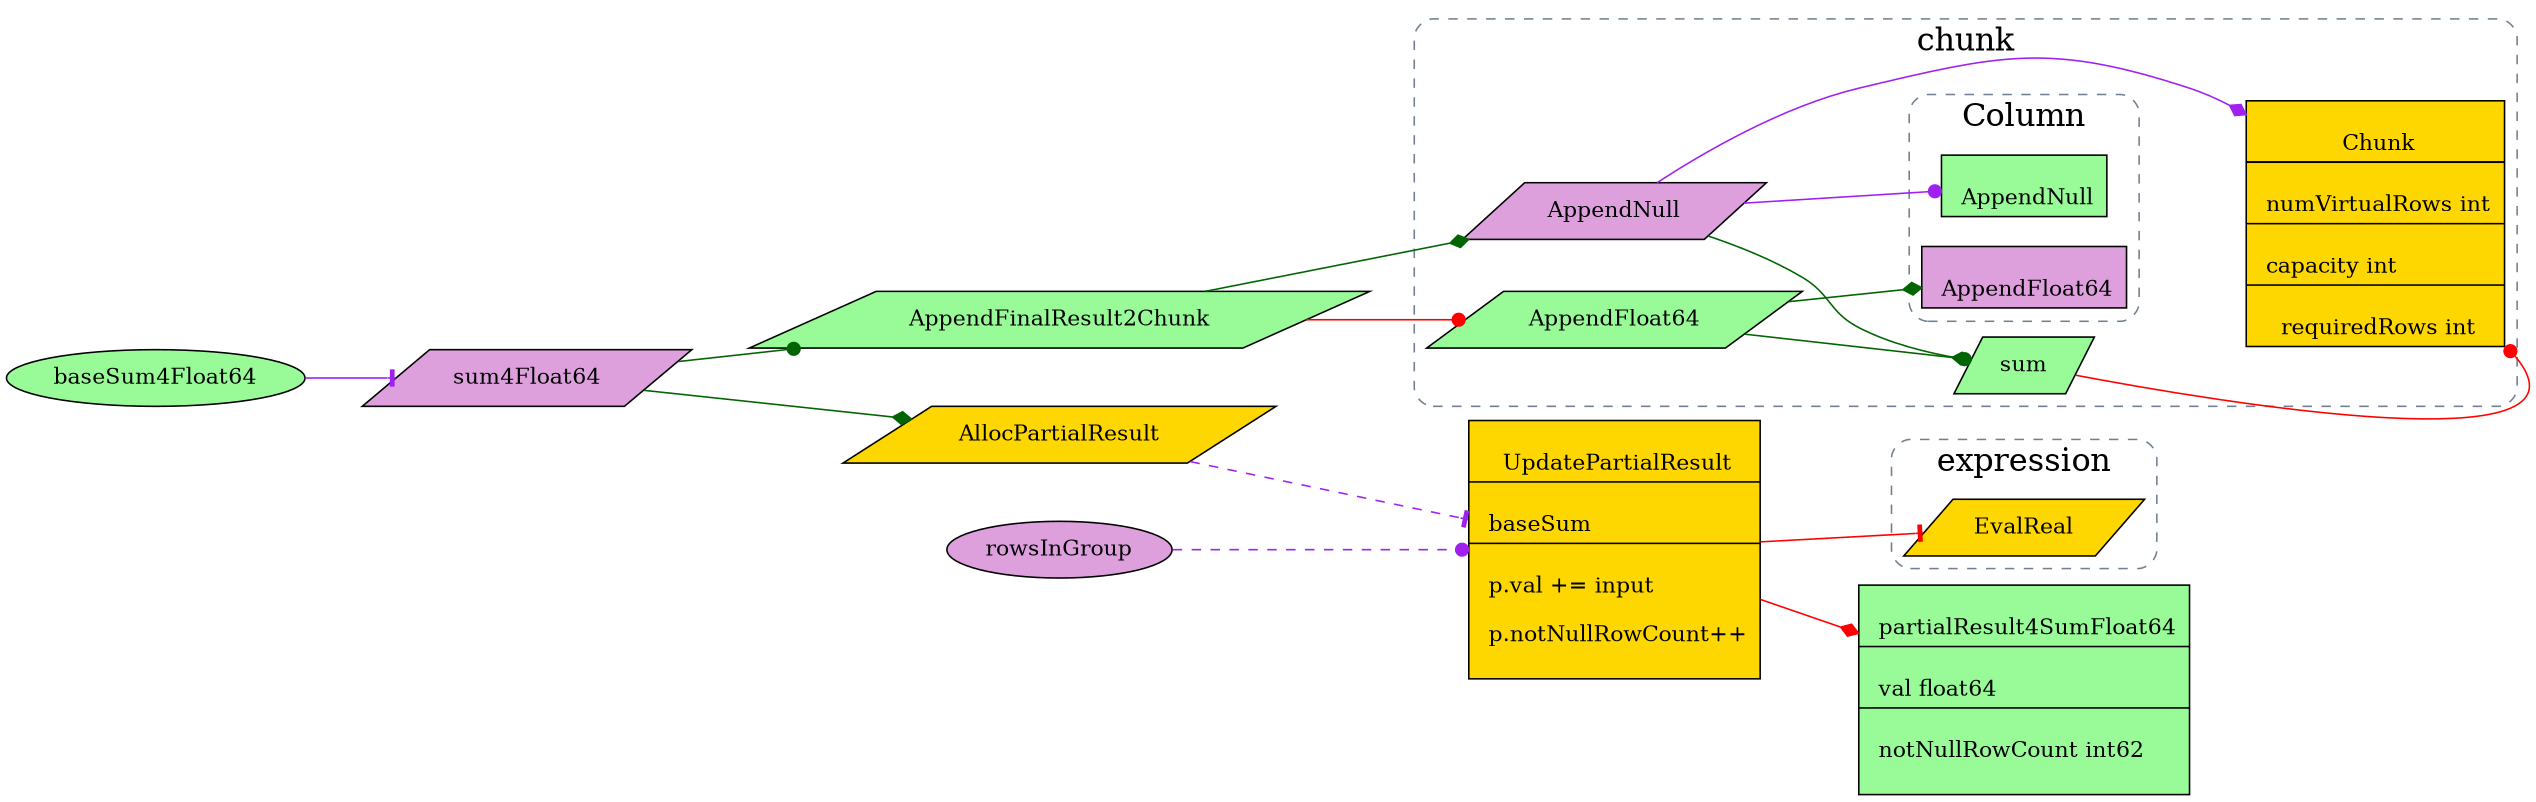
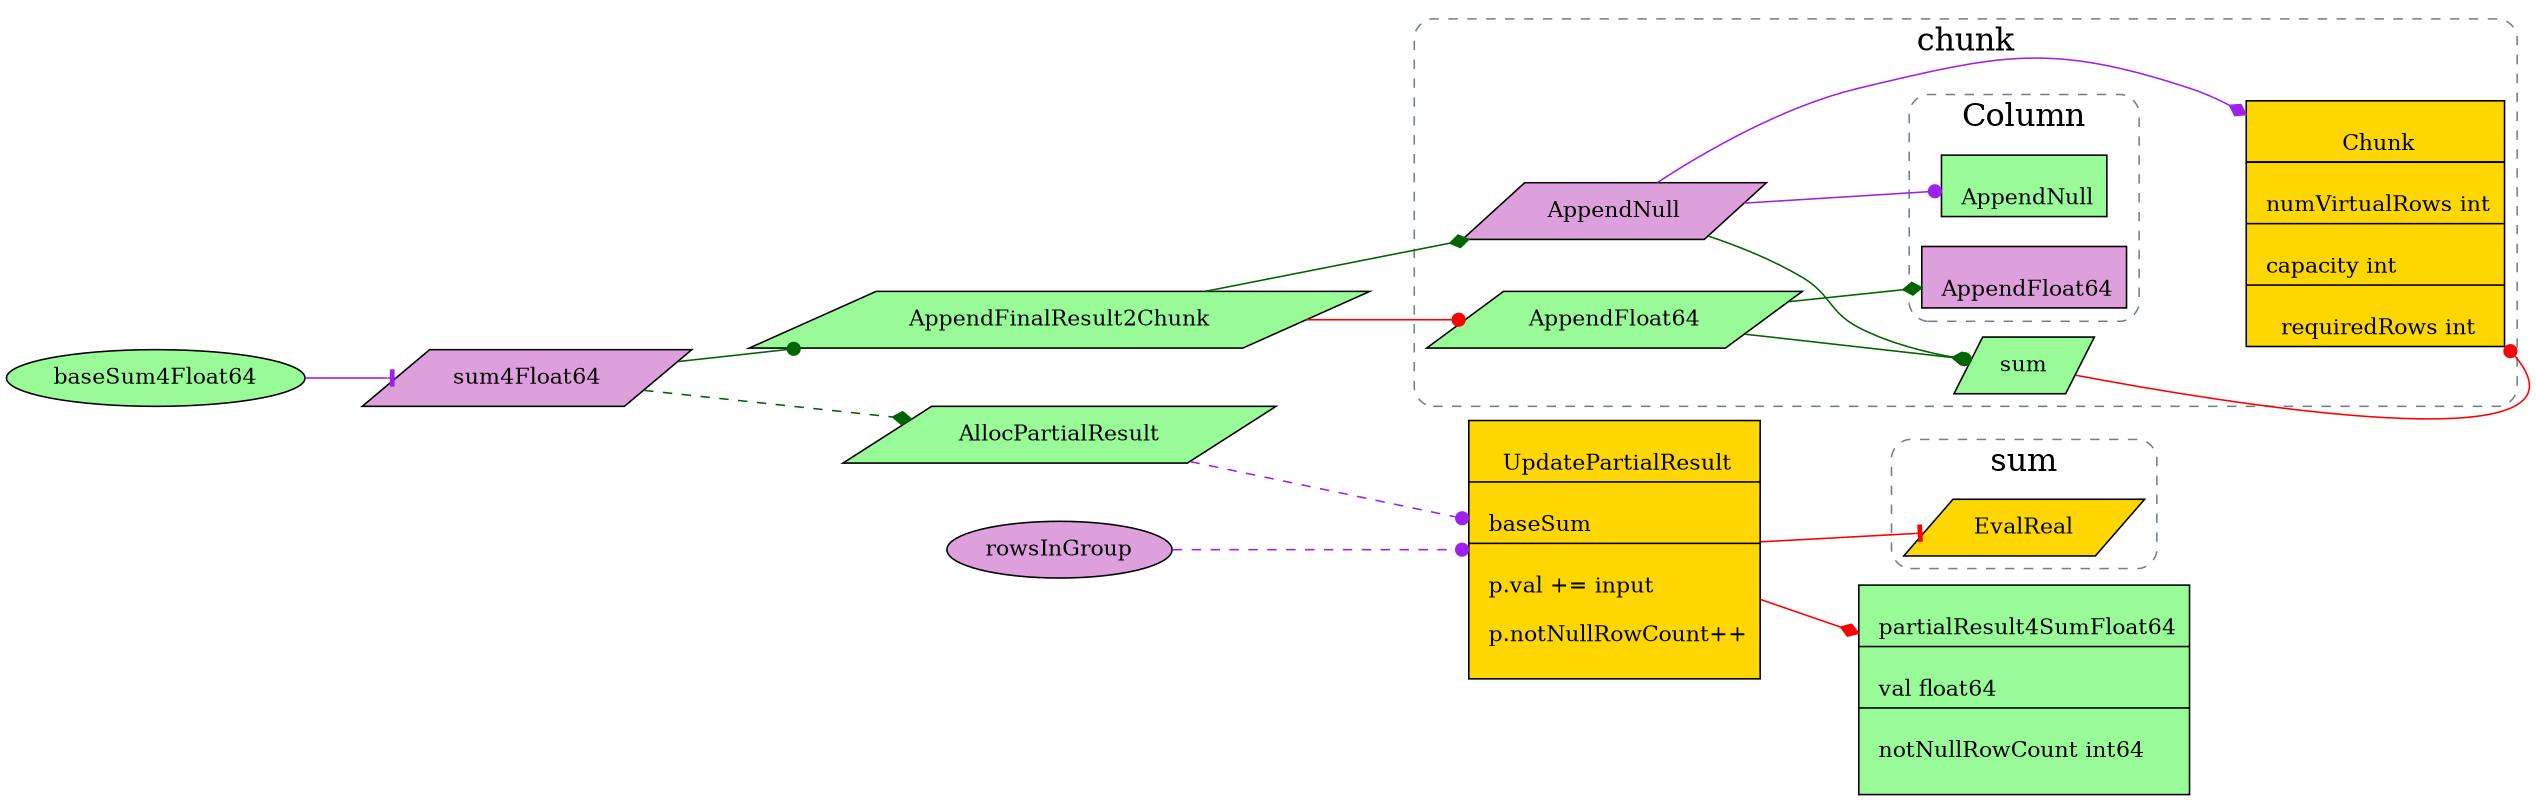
(768, 404) -> (768, 404)
(1059, 435) -> (1059, 435)
(2024, 463) -> (2024, 463)
(1325, 490) -> (1323, 489)
(2008, 750) -> (2008, 750)
